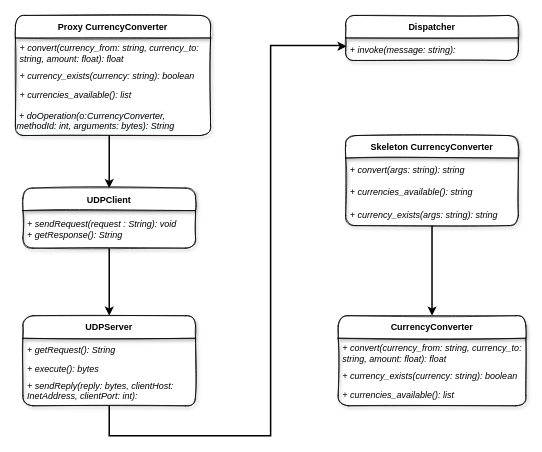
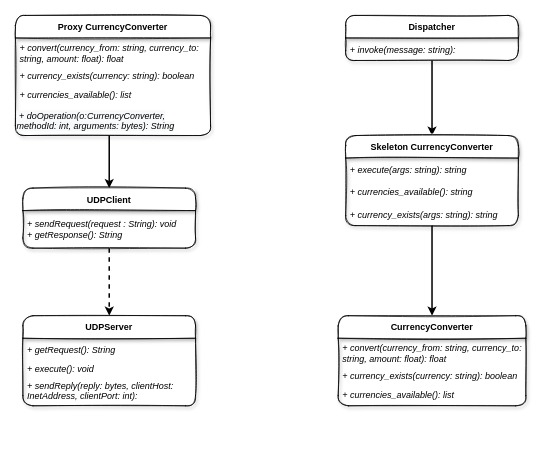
none -> (432, 95)
(419, 170) -> (419, 170)
(109, 280) -> (109, 280)
(270, 298) -> none
(69, 368) -> (65, 368)
